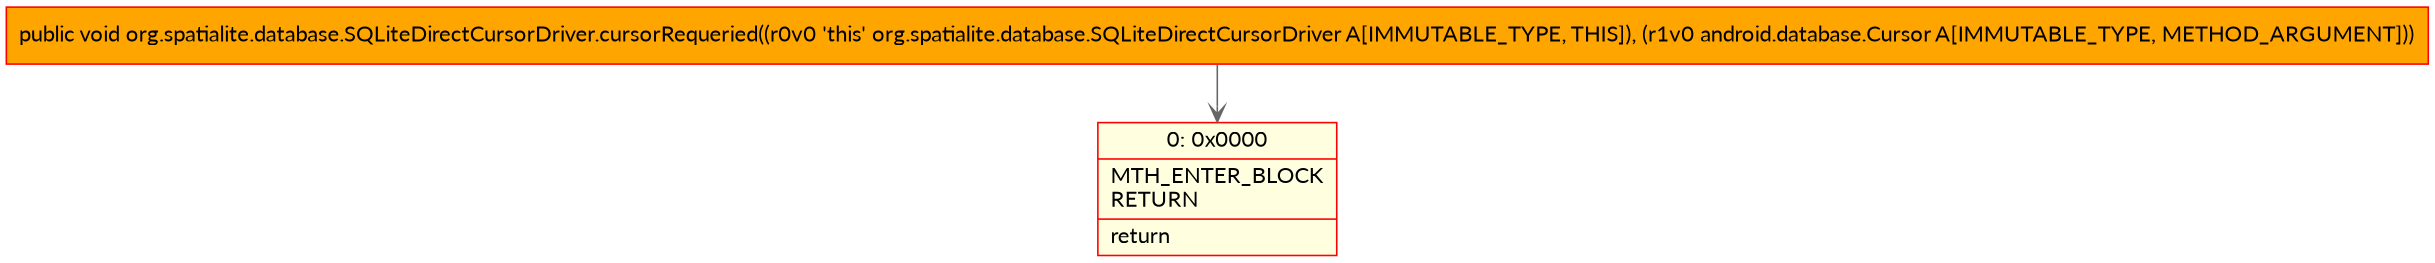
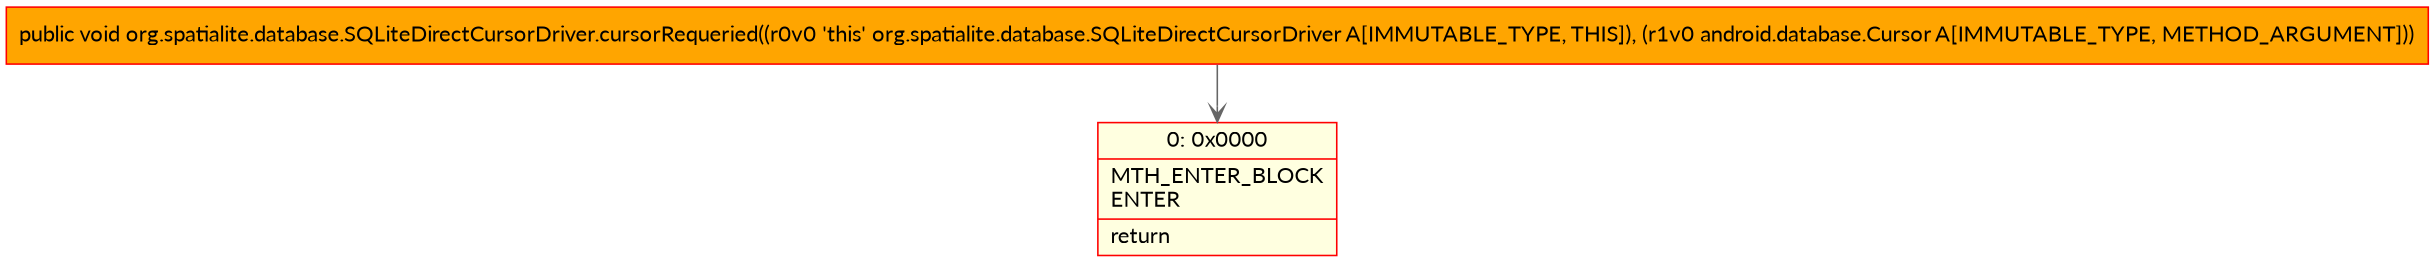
(1155, 200) -> (1146, 200)
